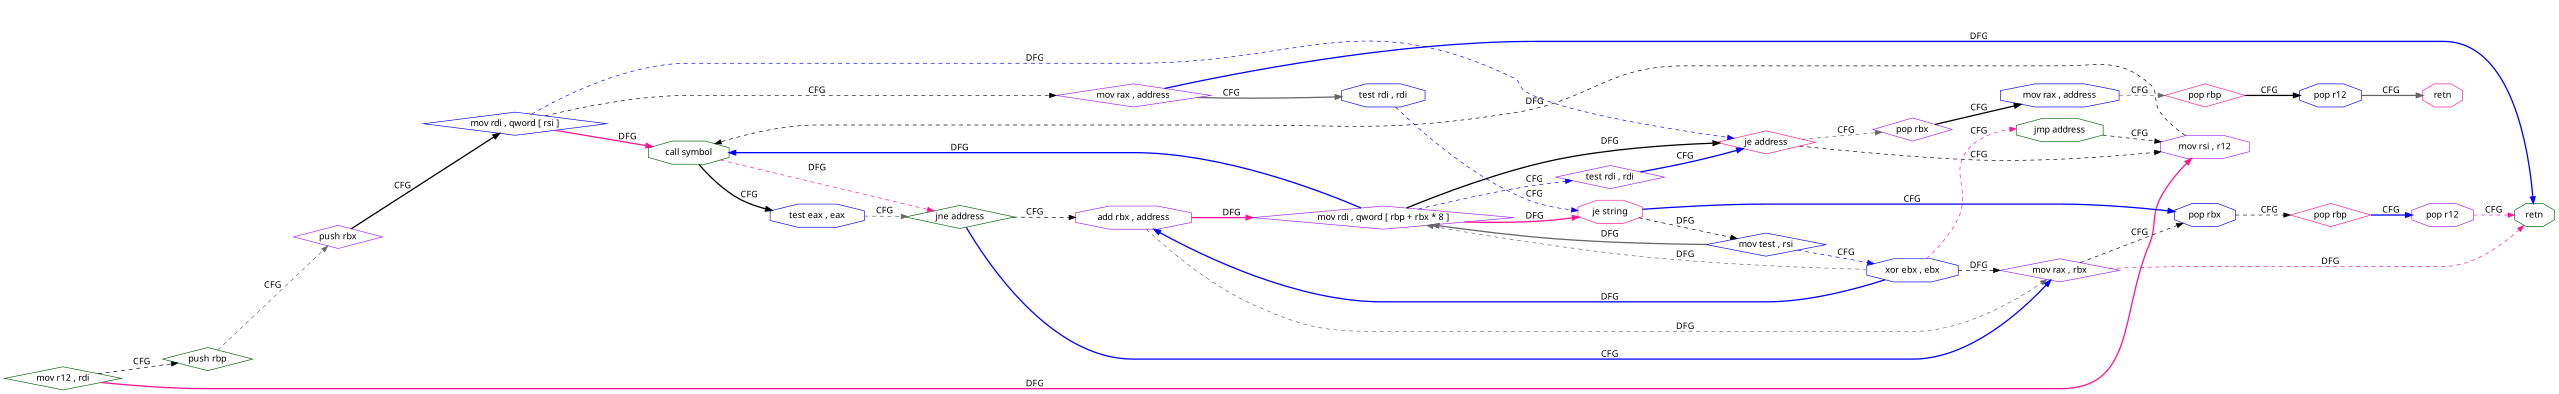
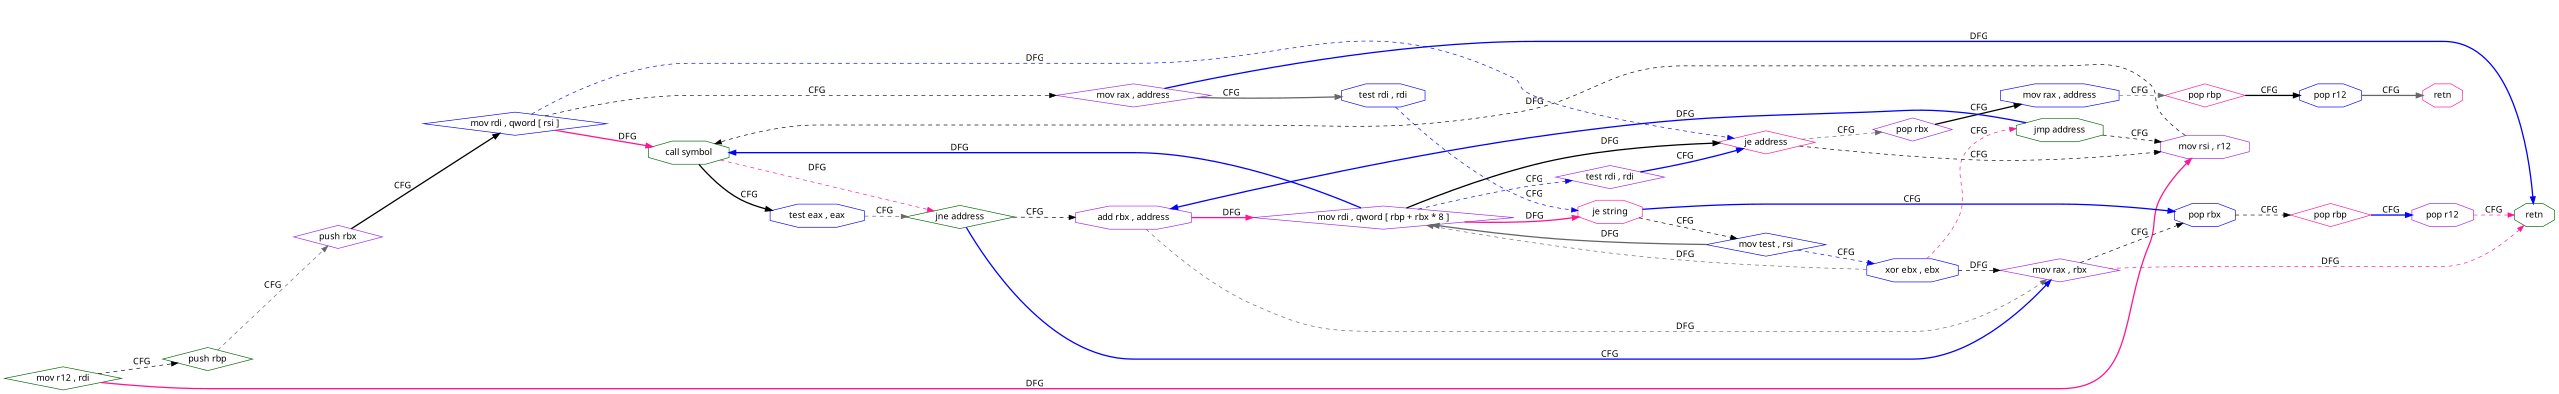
(1685, 221) -> (1685, 221)
(1517, 302) -> (1599, 129)
